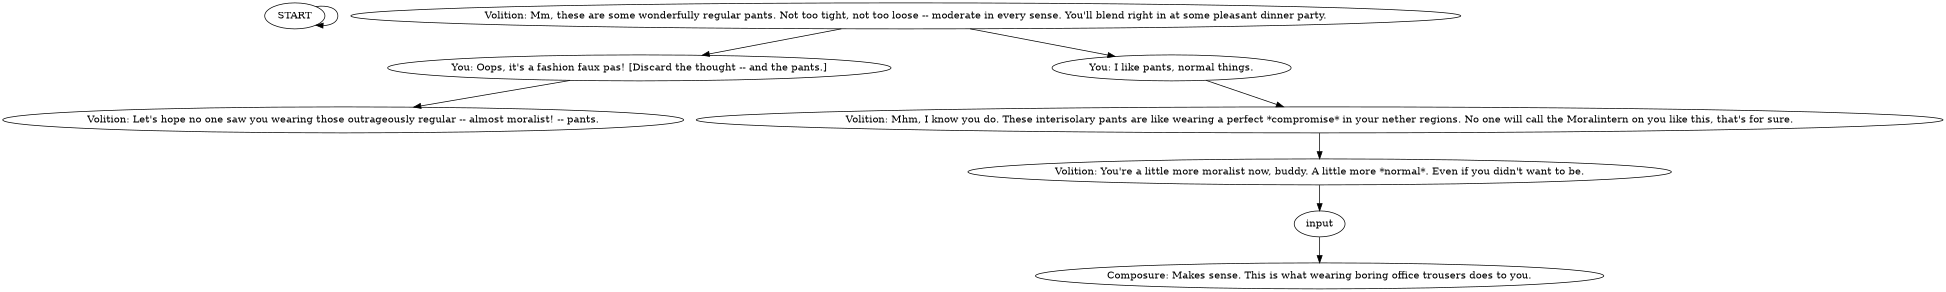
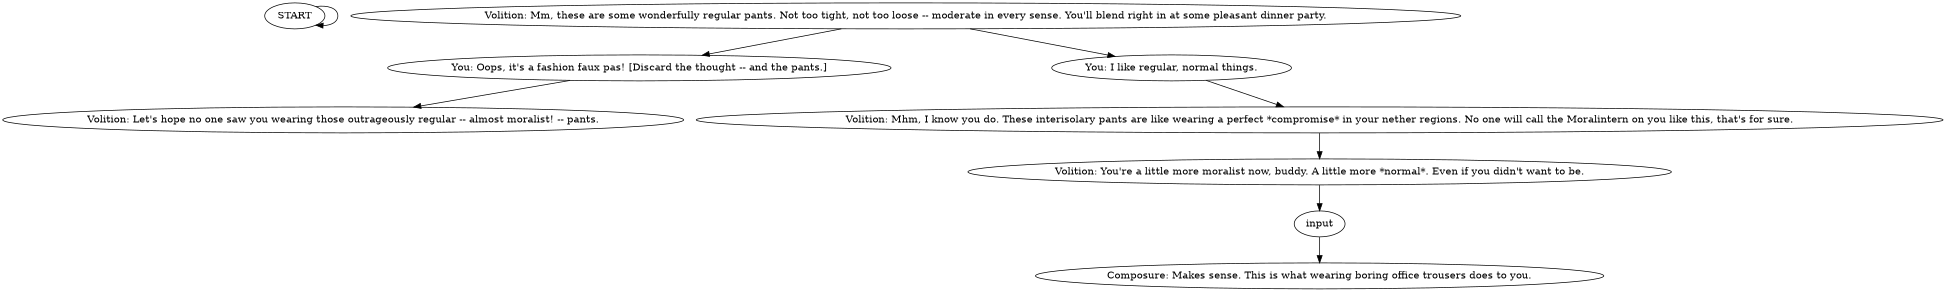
(1172, 68) -> (1172, 68)
